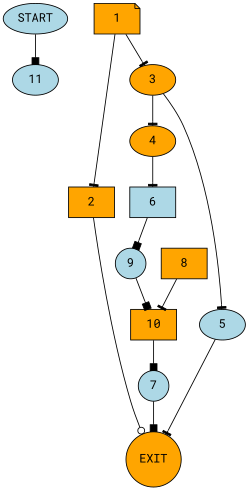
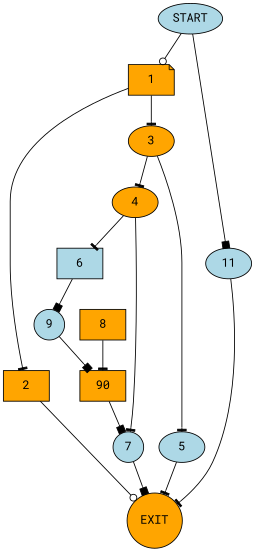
none -> (173, 46)
none -> (136, 323)
(154, 325) -> (103, 386)
none -> (231, 397)
